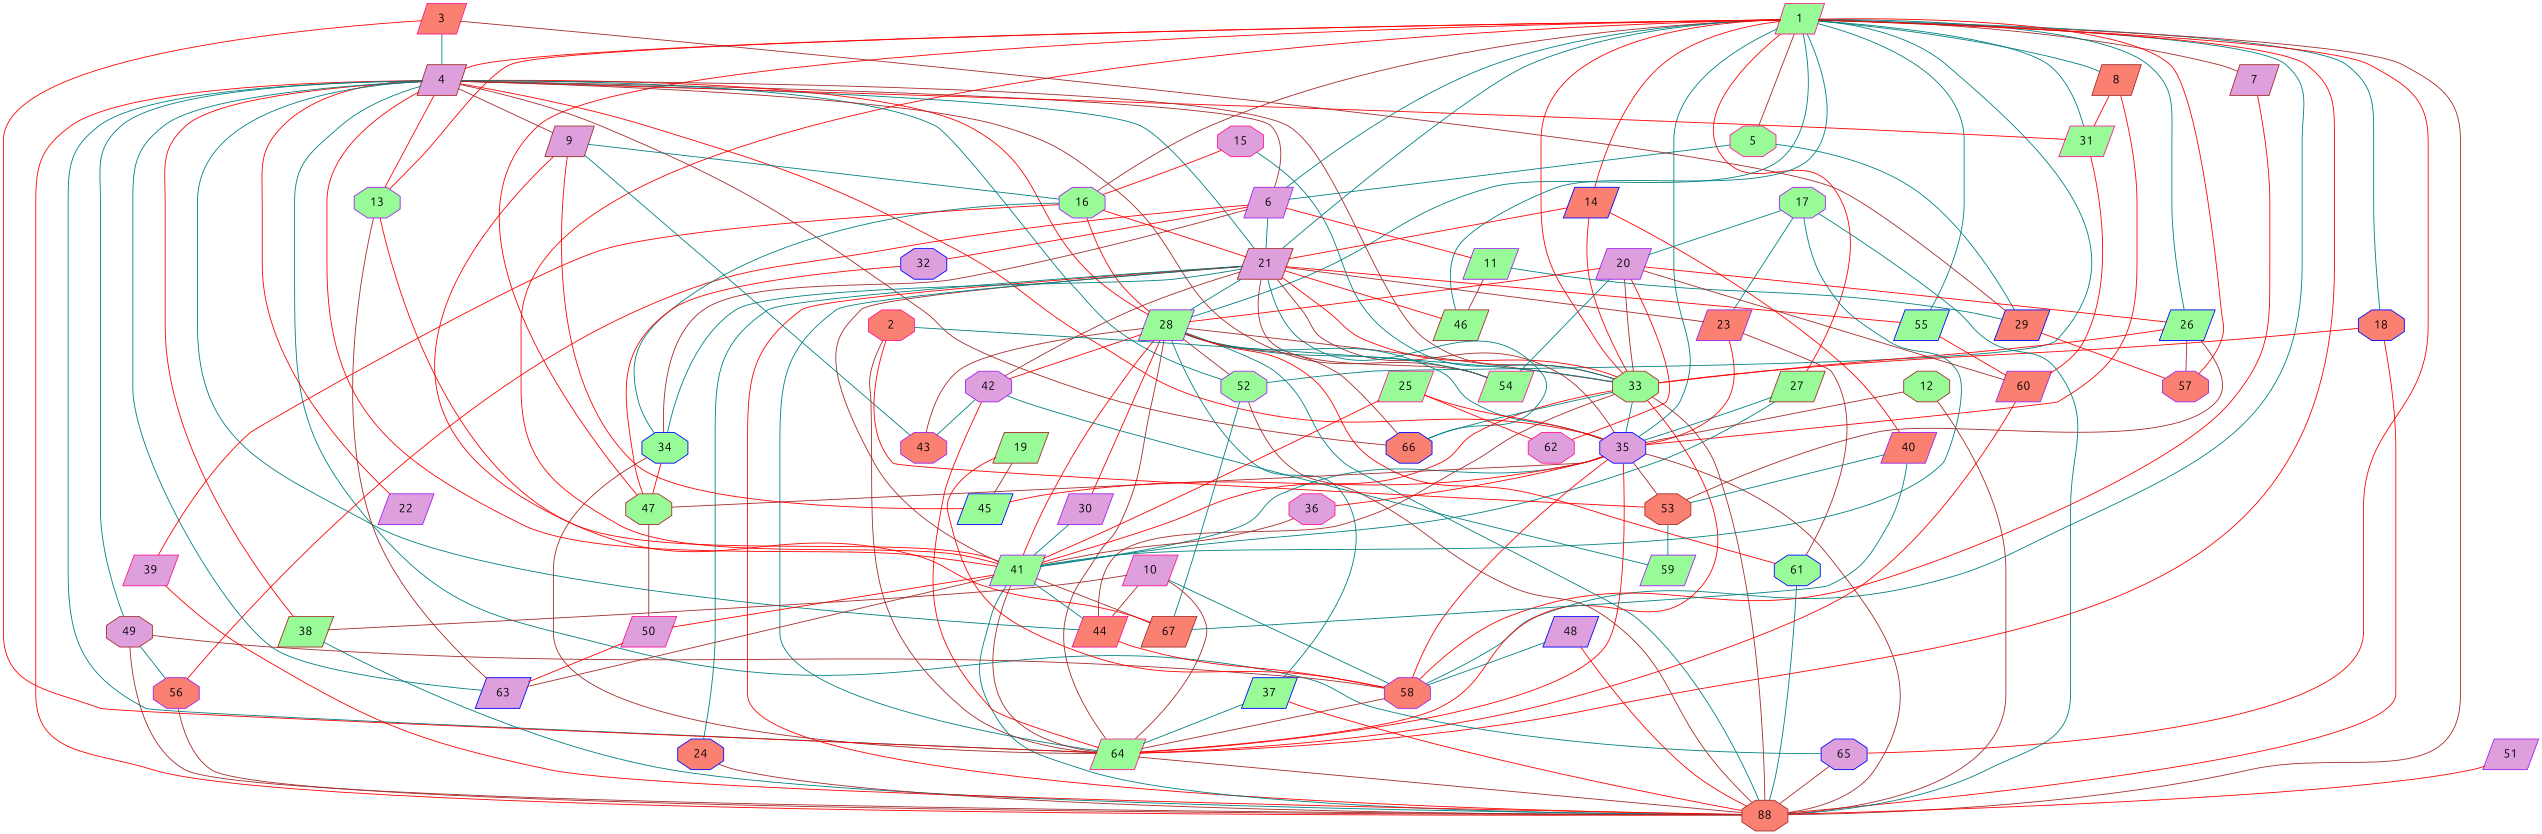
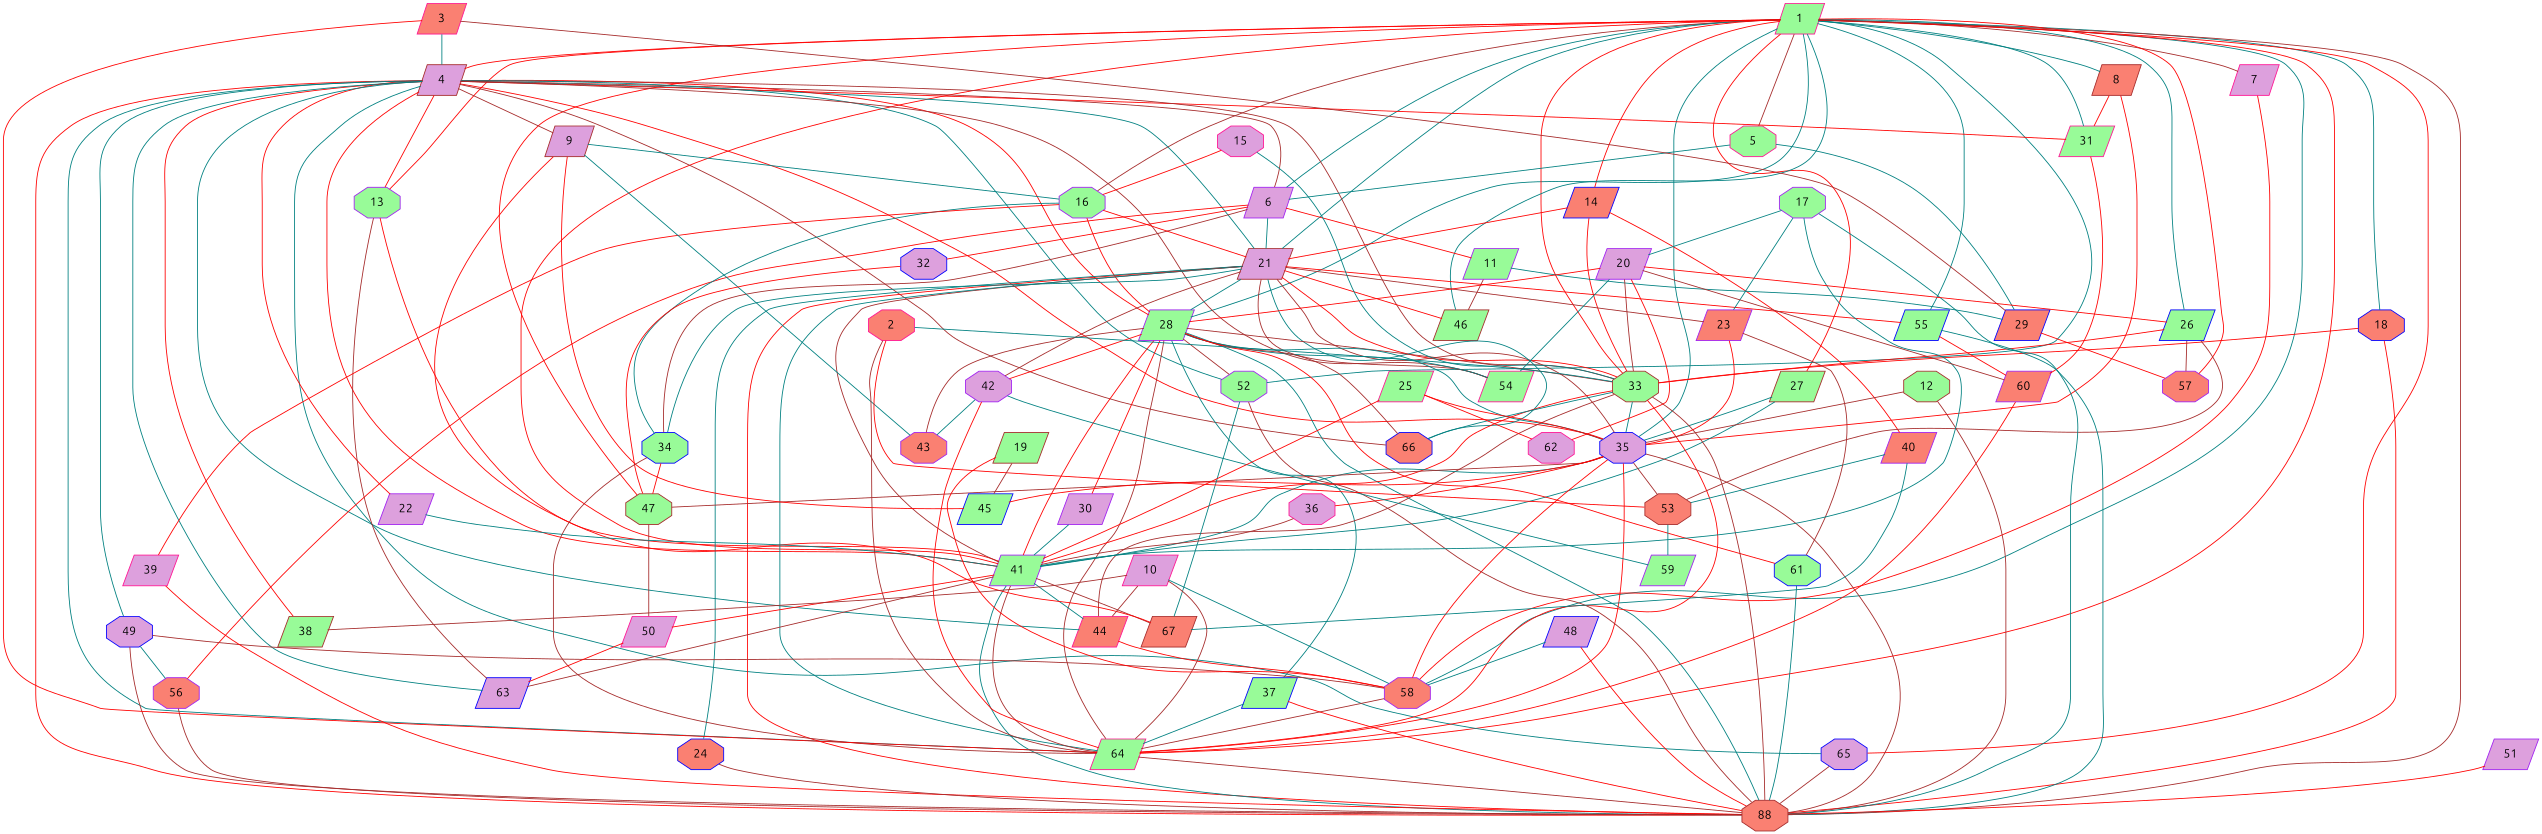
(2254, 80) -> (2254, 80)
none -> (711, 543)
(129, 632) -> (129, 632)
(768, 782) -> (2103, 655)
